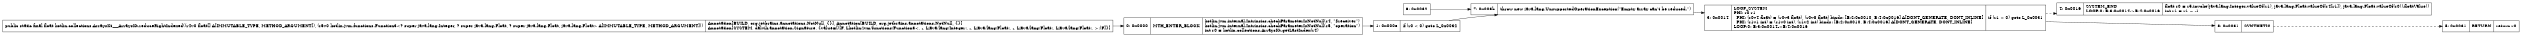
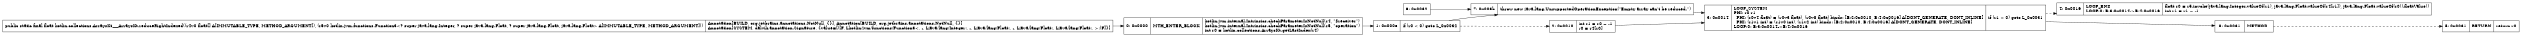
(2102, 7) -> (2098, 7)
none -> (1582, 26)
(2258, 26) -> (2257, 26)
